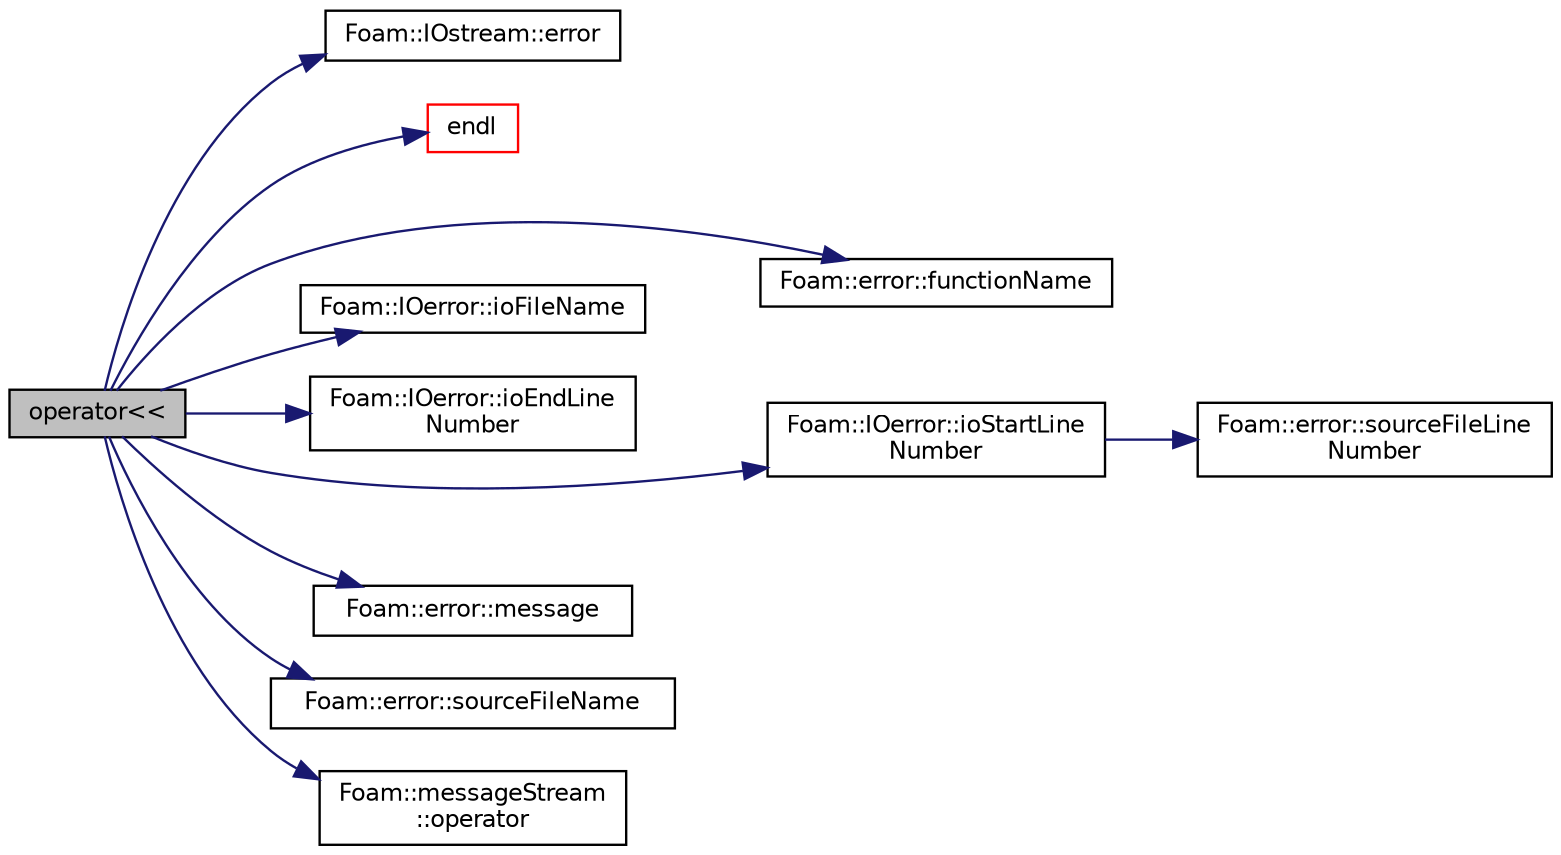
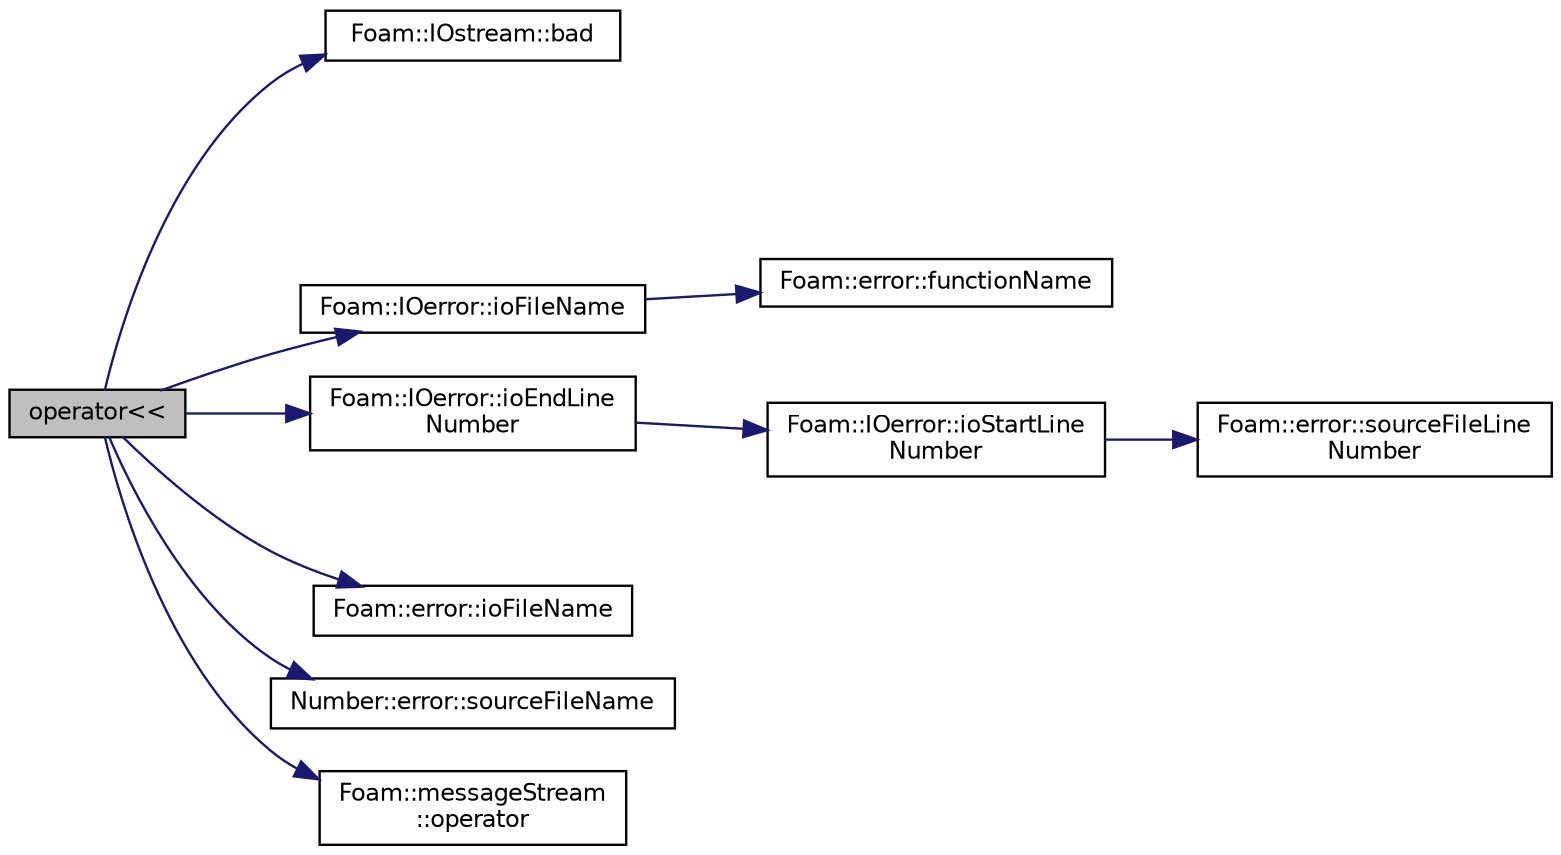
(473, 36) -> (473, 36)
(473, 128) -> none
(445, 227) -> (691, 297)
(444, 488) -> (689, 426)
(473, 611) -> (473, 611)
(473, 703) -> (473, 703)
